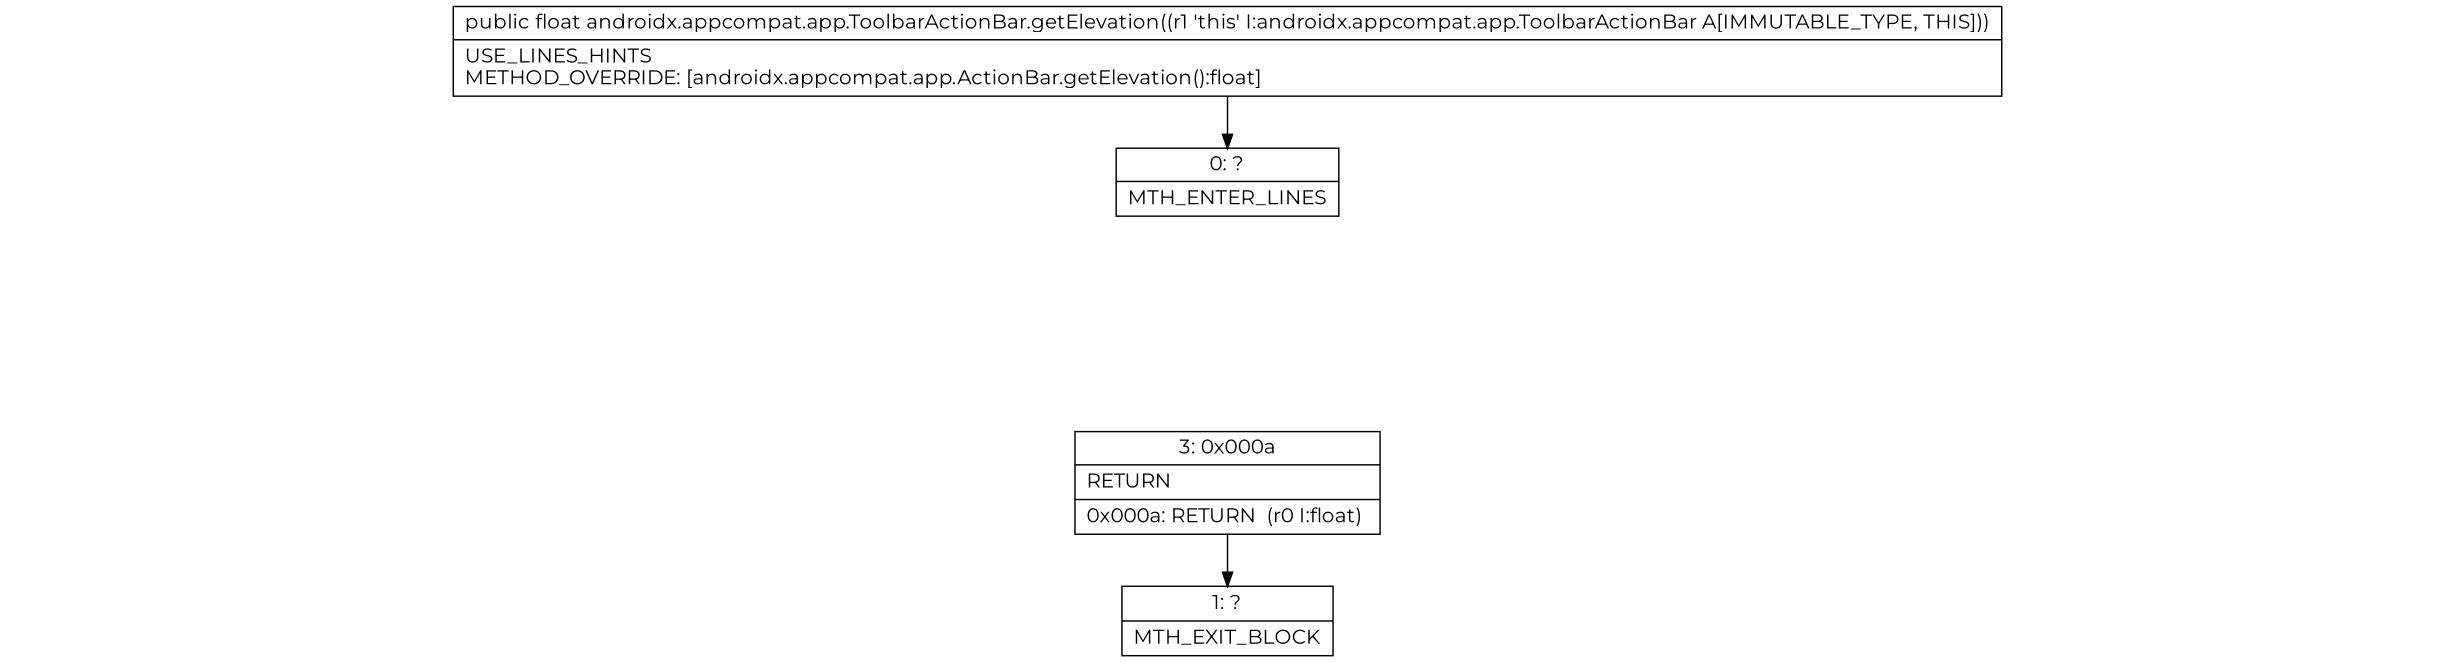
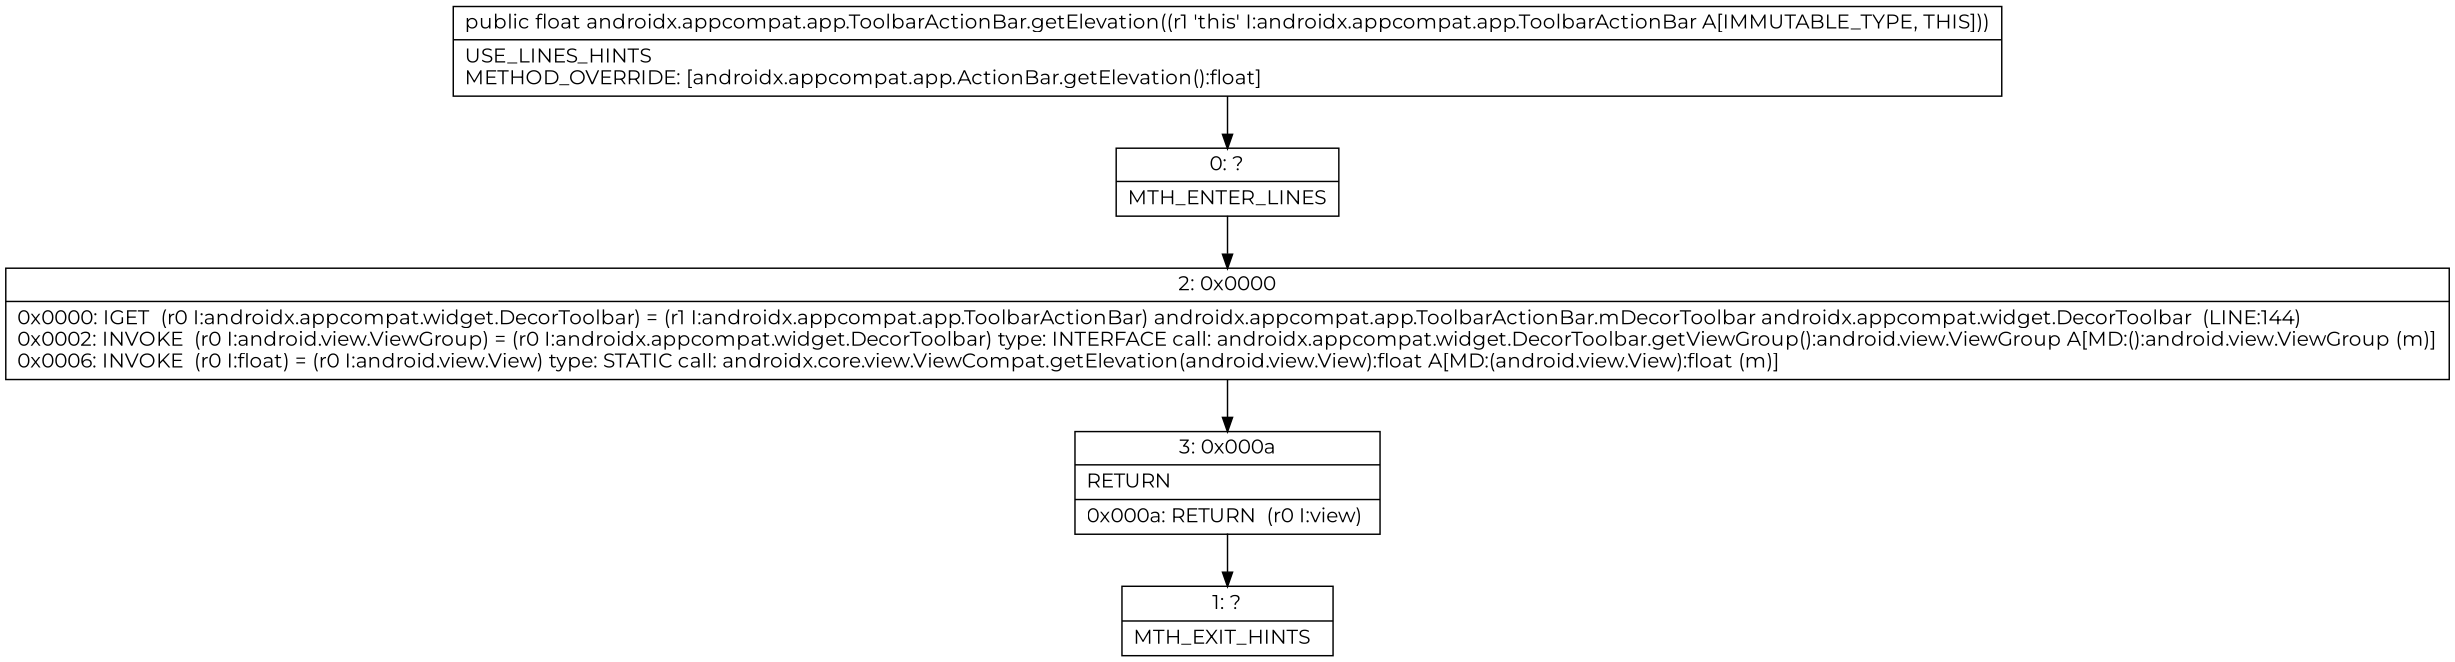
none -> (1228, 324)
(1228, 516) -> (1228, 516)
(1228, 638) -> (1222, 638)
